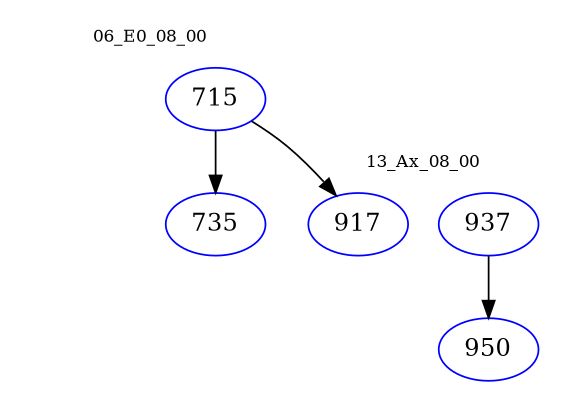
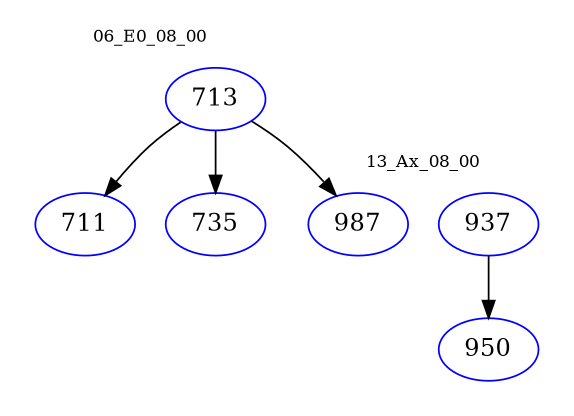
(216, 99) -> (216, 99)
none -> (85, 224)
(358, 224) -> (358, 224)
